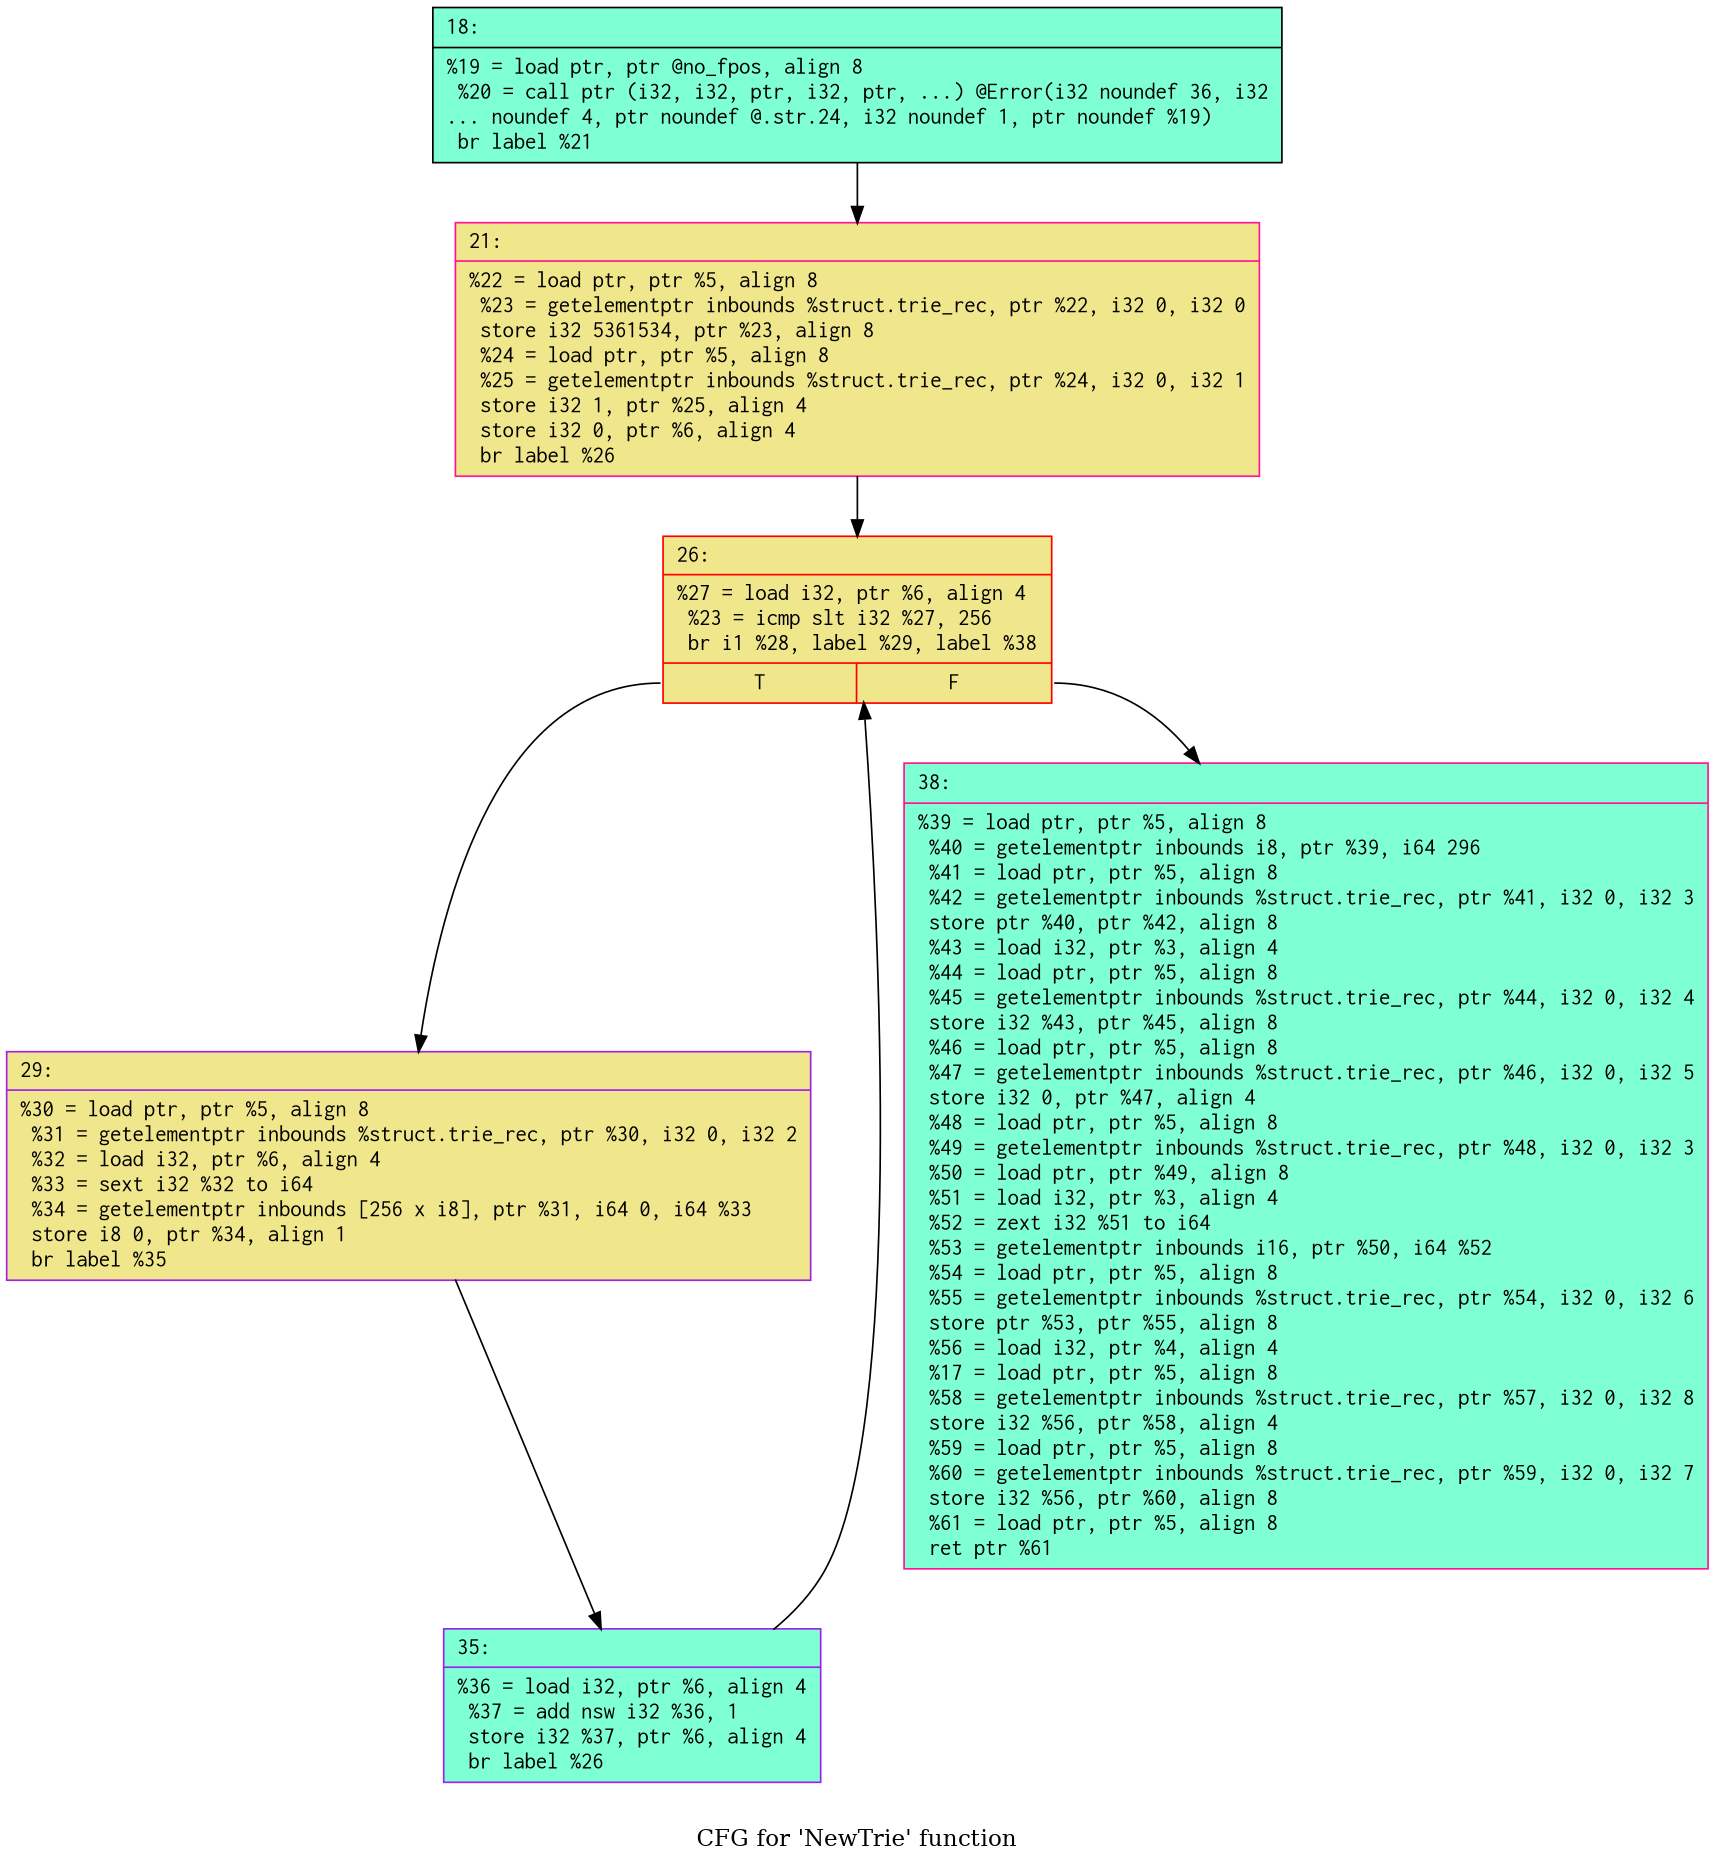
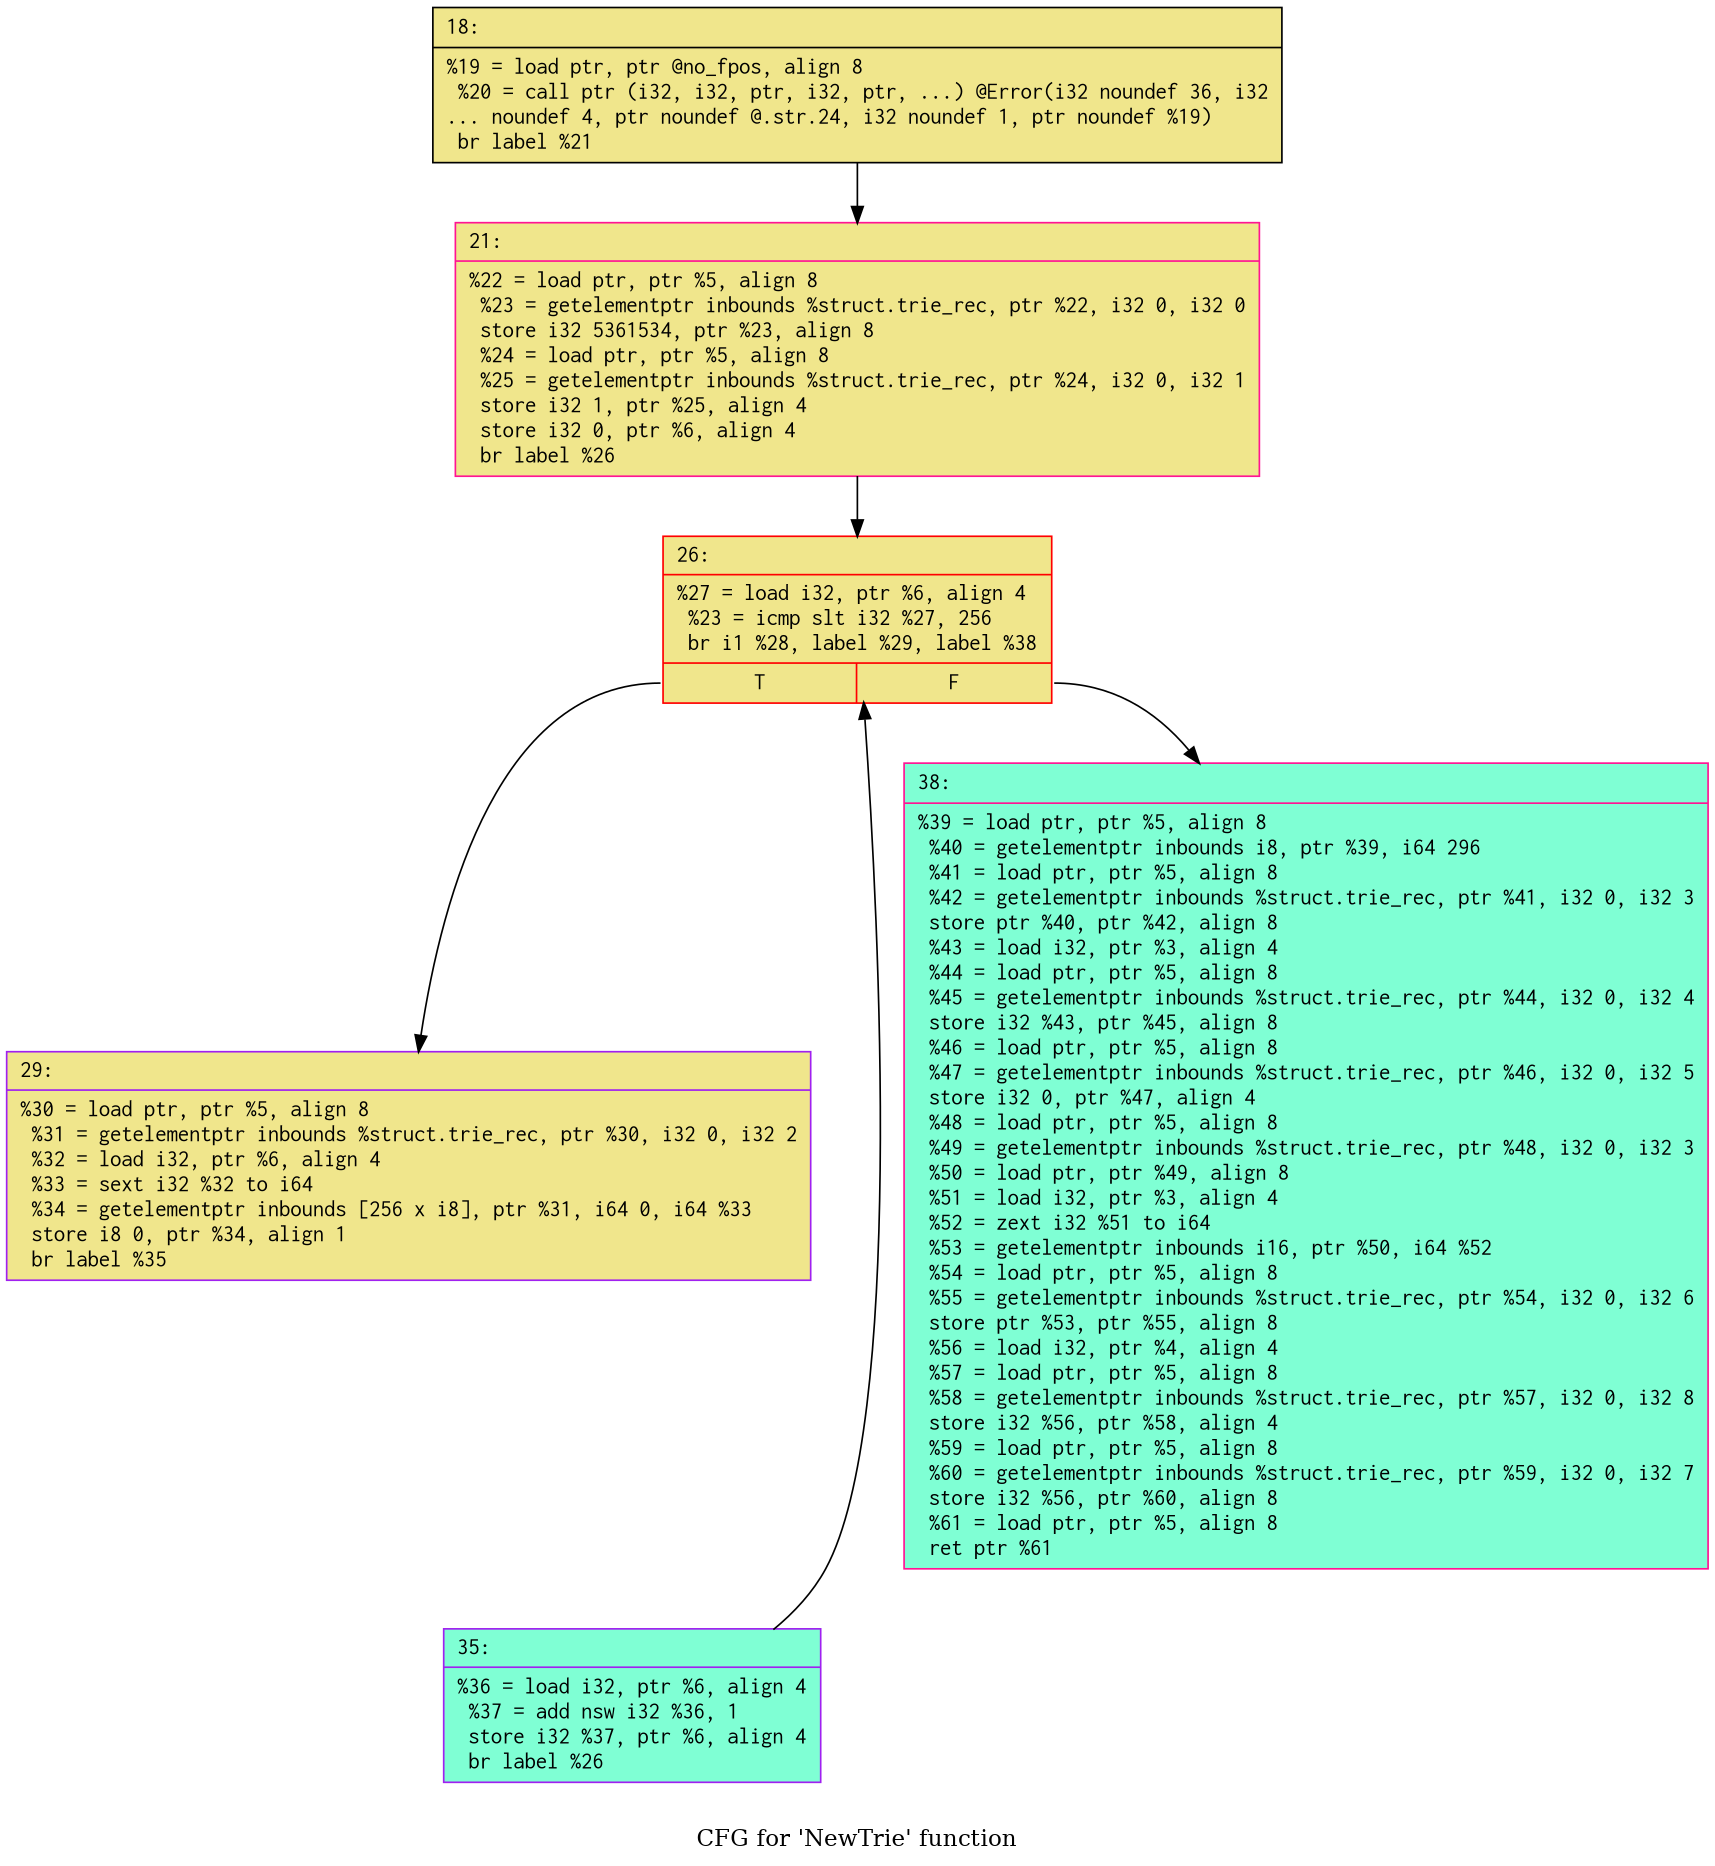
(857, 85) -> (857, 85)
(1098, 1373) -> (1098, 1373)
(525, 1447) -> none
